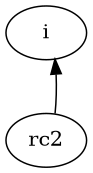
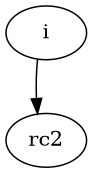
(56, 94) -> (36, 79)
